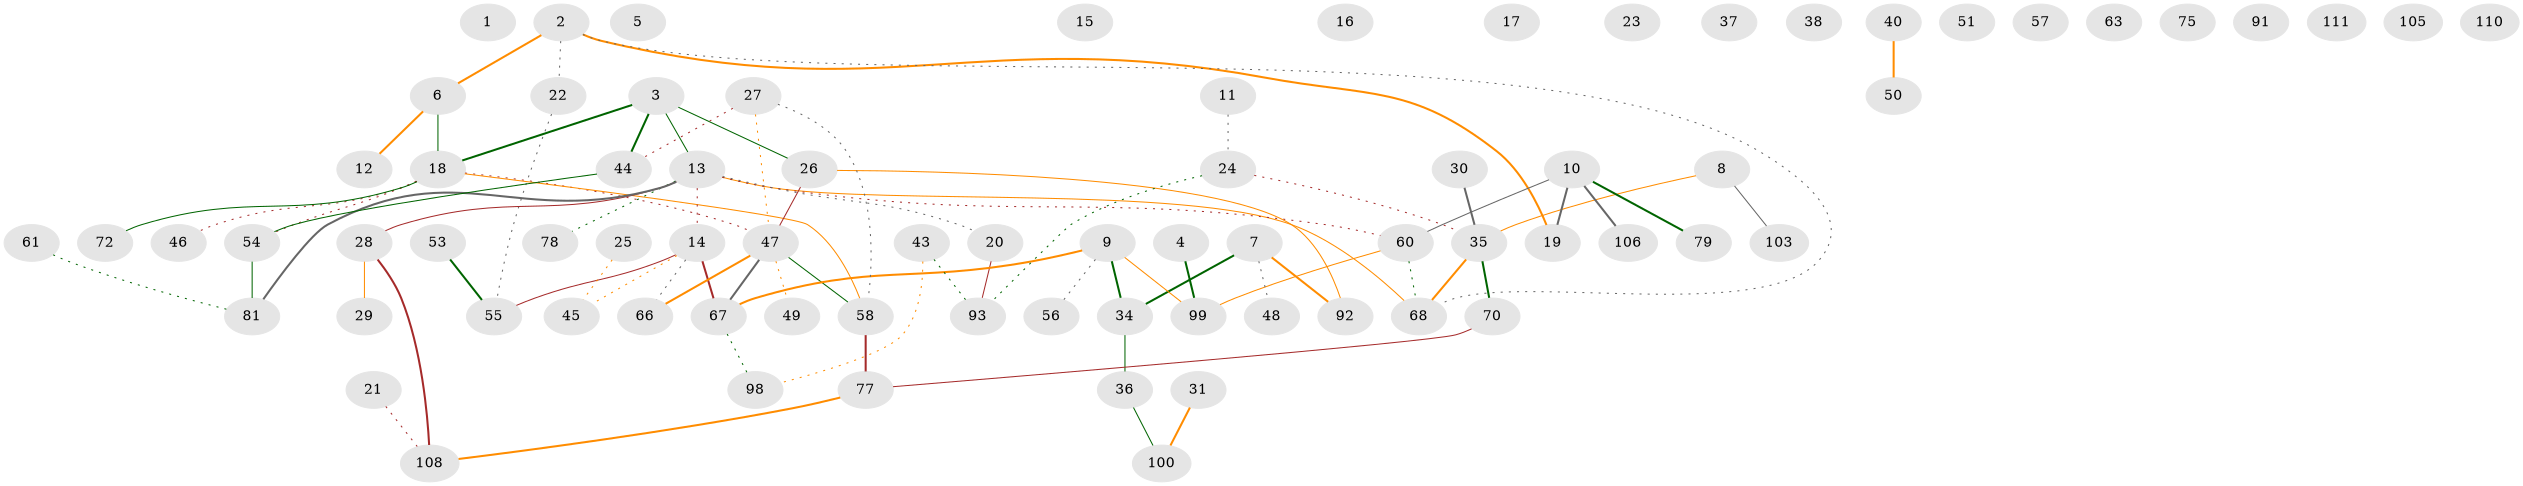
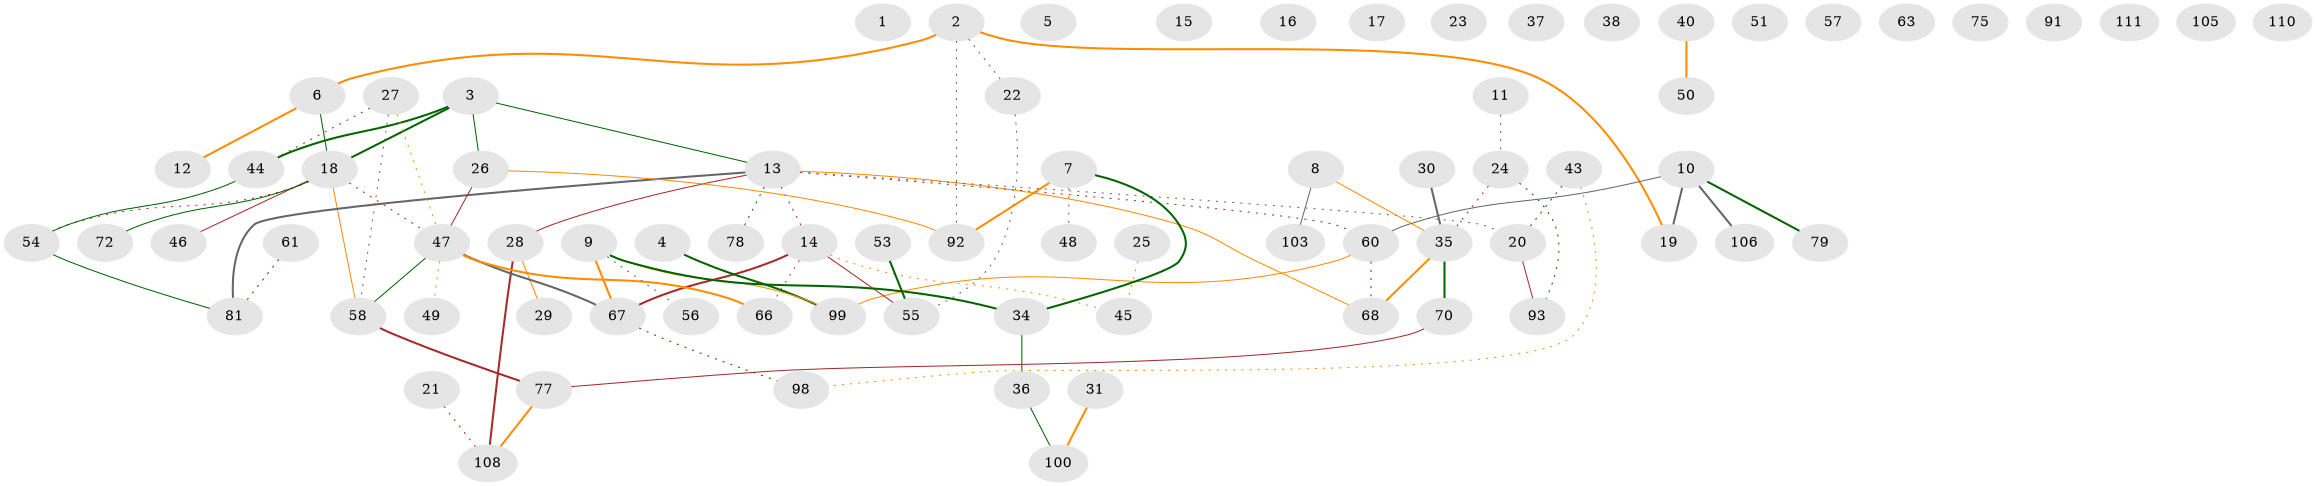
(1441, 80) -> (957, 133)
(258, 213) -> (254, 206)
(950, 280) -> (1540, 213)
